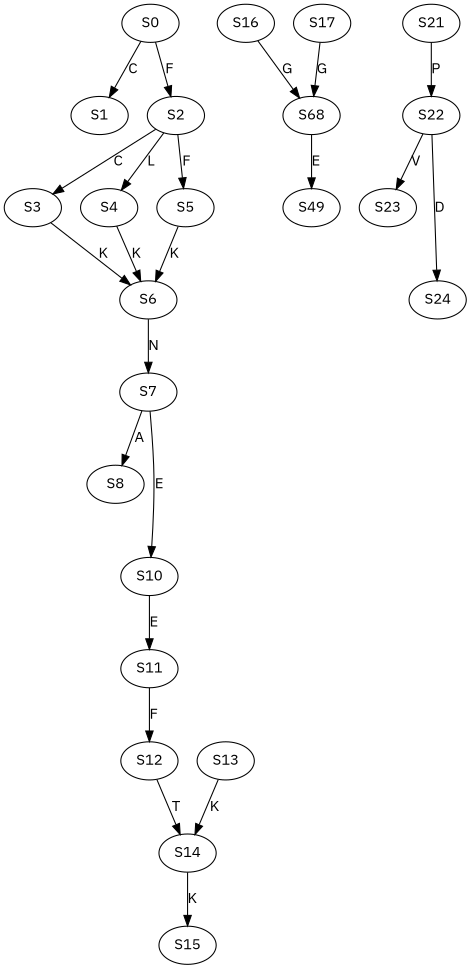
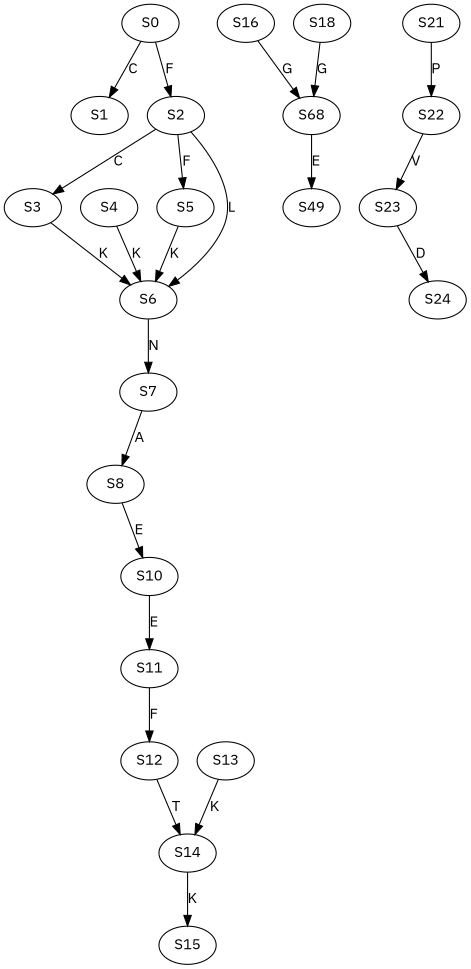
(322, 23) -> (322, 23)
(146, 157) -> (227, 210)
(434, 202) -> (410, 249)
(154, 479) -> (131, 525)
